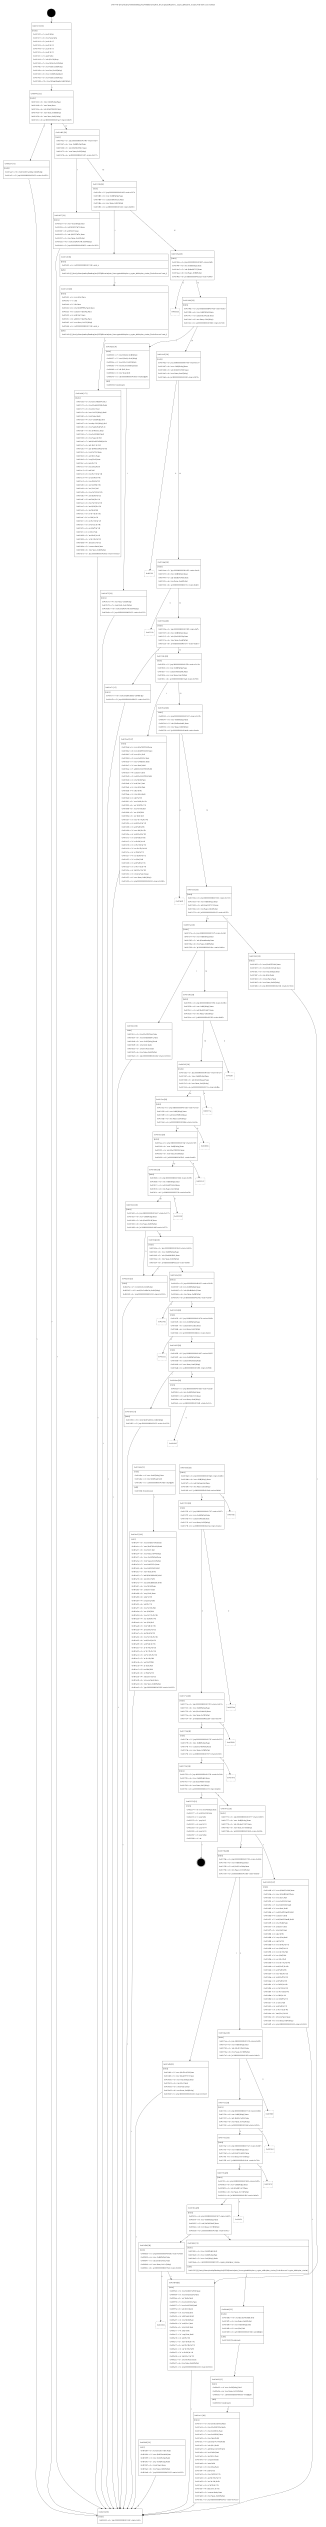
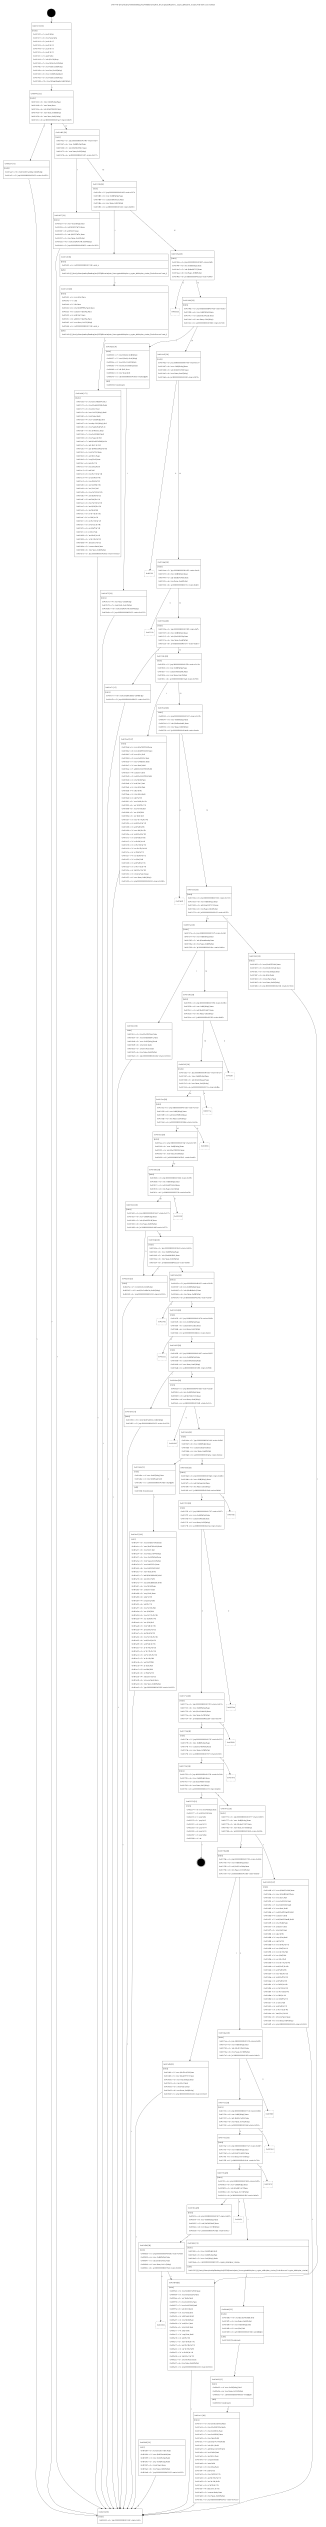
(200, 1181) -> none
none -> (202, 1444)
(227, 2237) -> (246, 2219)
